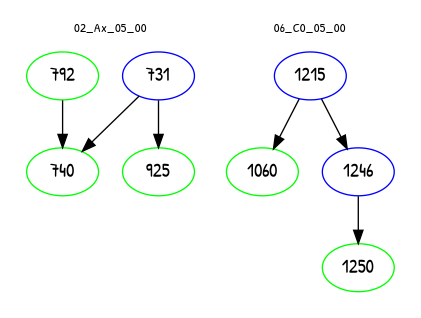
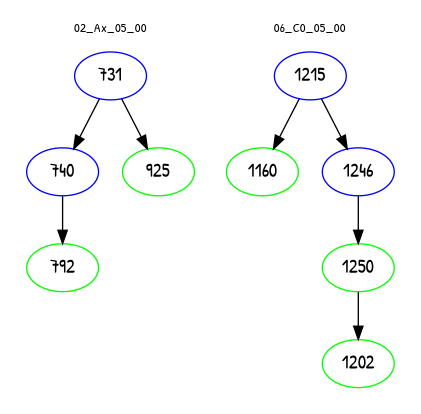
(63, 117) -> (63, 213)
(63, 172) -> (63, 172)
(262, 172) -> (262, 172)
none -> (358, 364)
